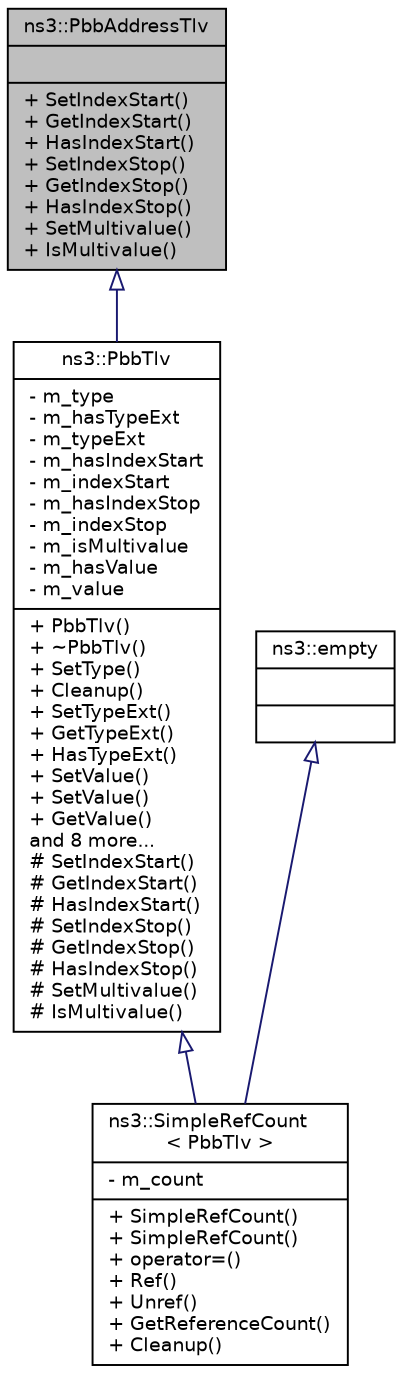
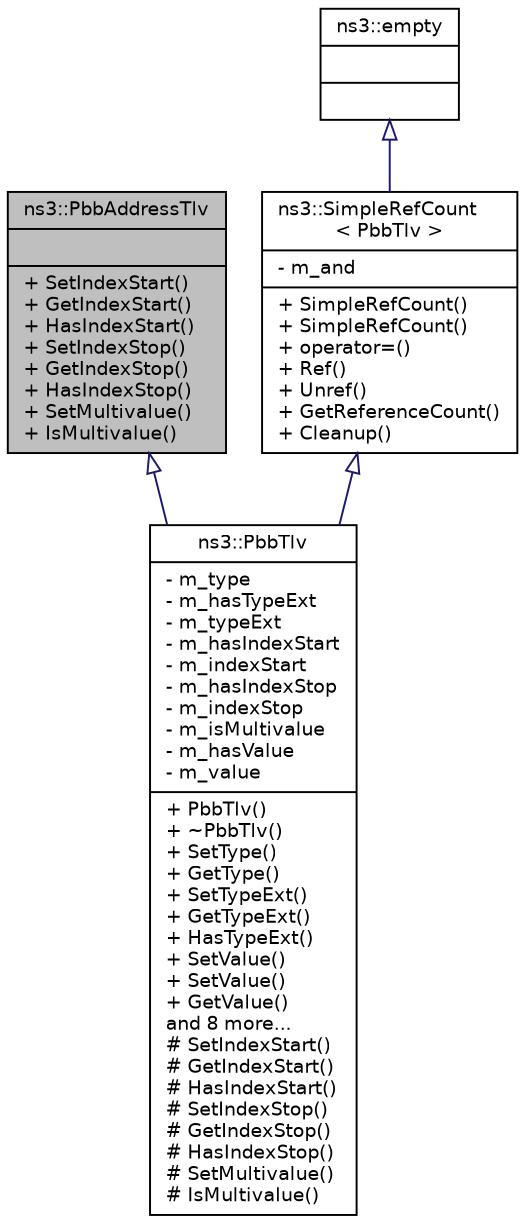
(87, 691) -> (223, 874)
(191, 1078) -> (346, 499)
(156, 1180) -> (317, 268)
